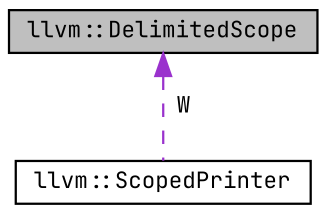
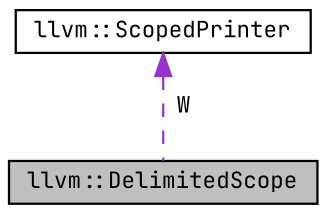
(163, 119) -> (163, 119)
